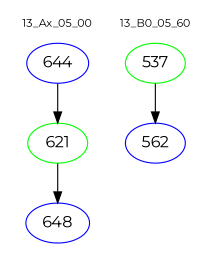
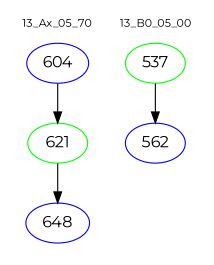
(58, 24) -> (58, 24)
(155, 24) -> (156, 24)
(58, 63) -> (58, 63)
